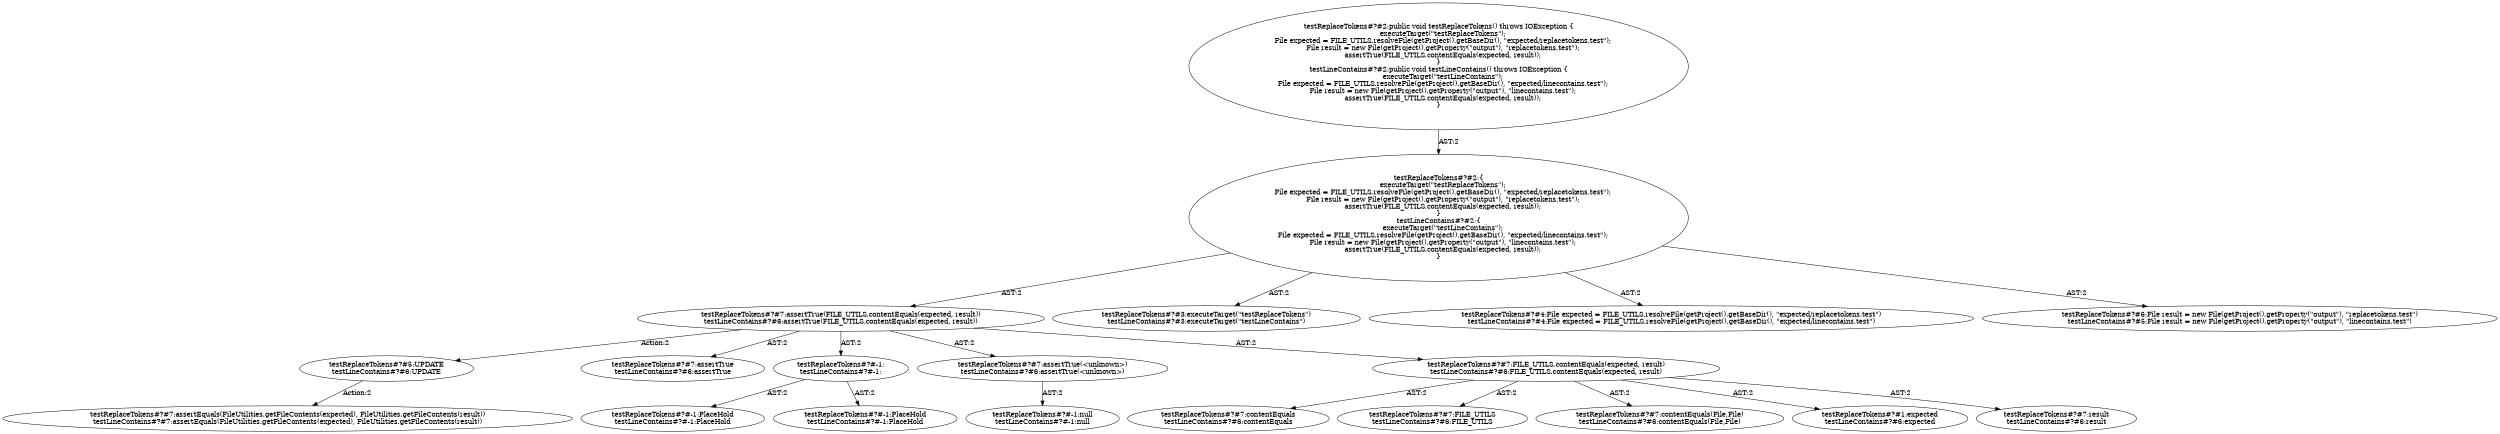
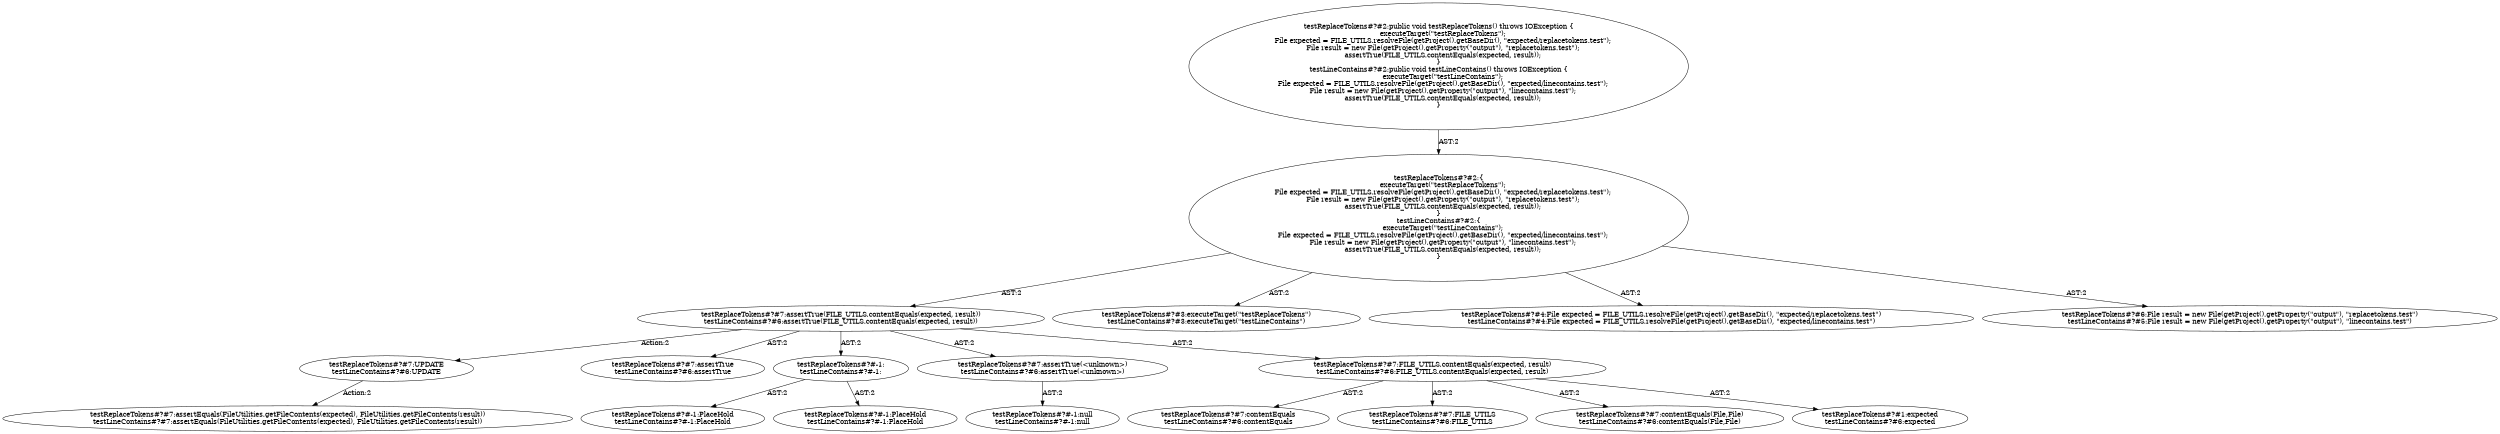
(387, 369) -> (387, 369)
(2056, 419) -> none
